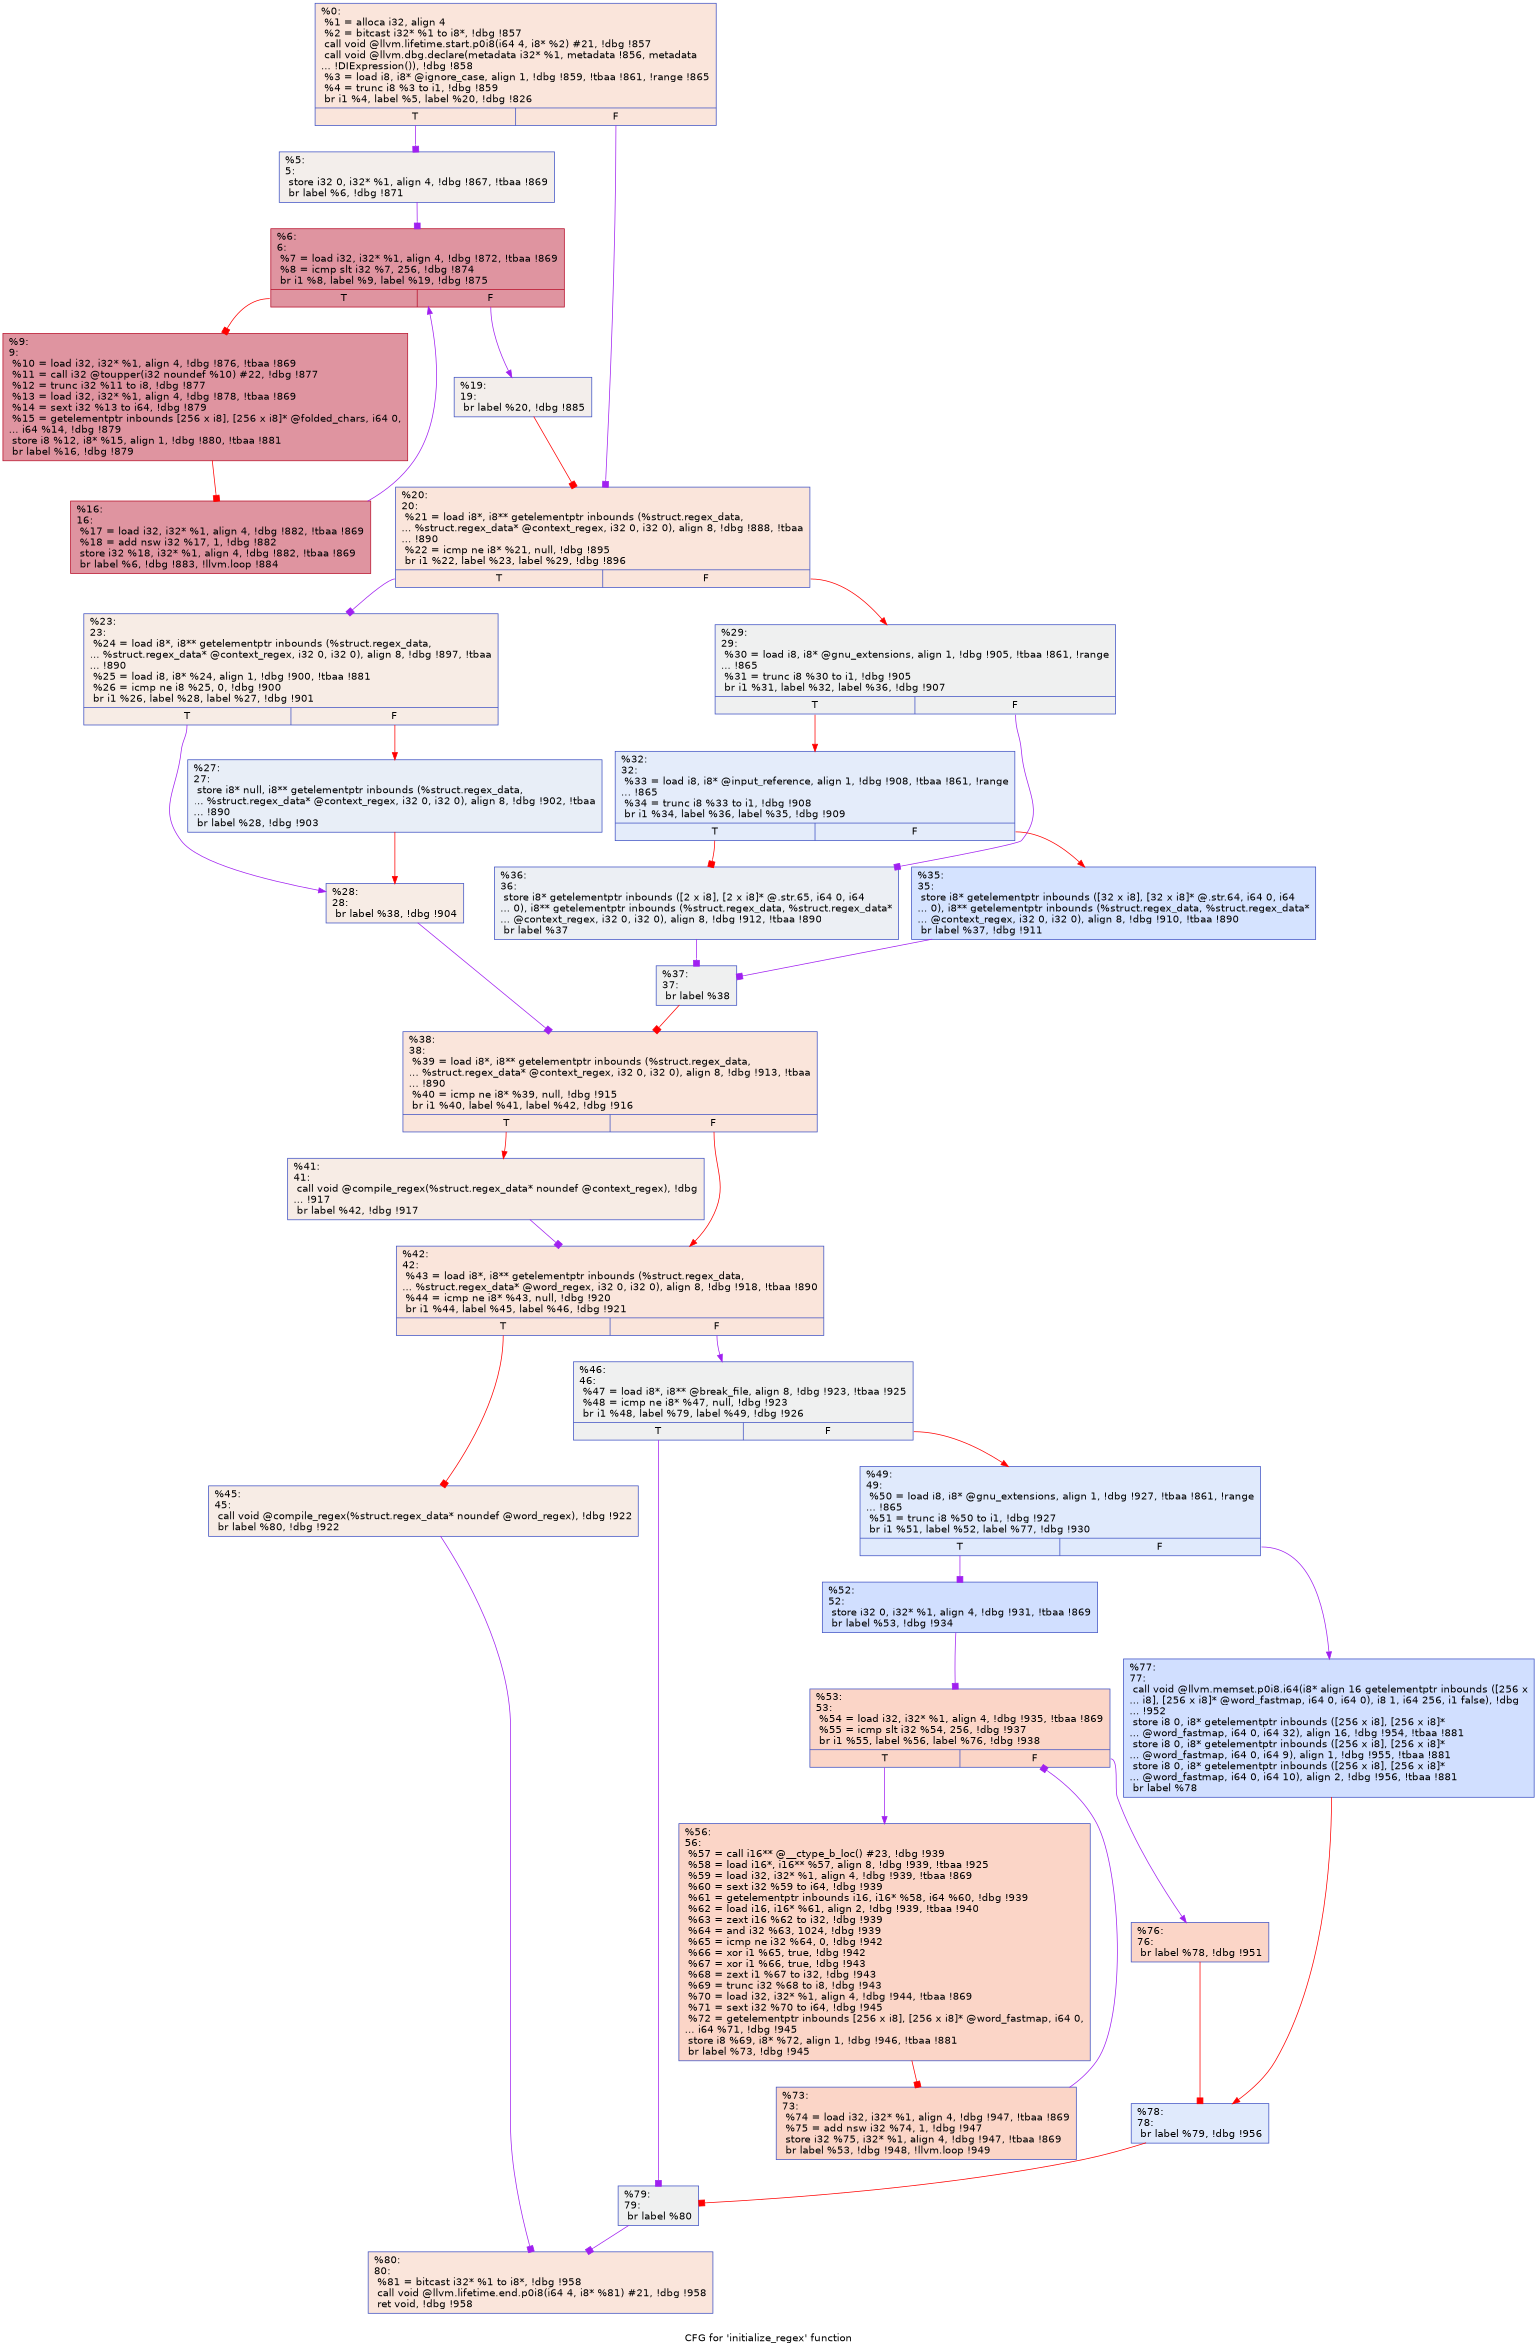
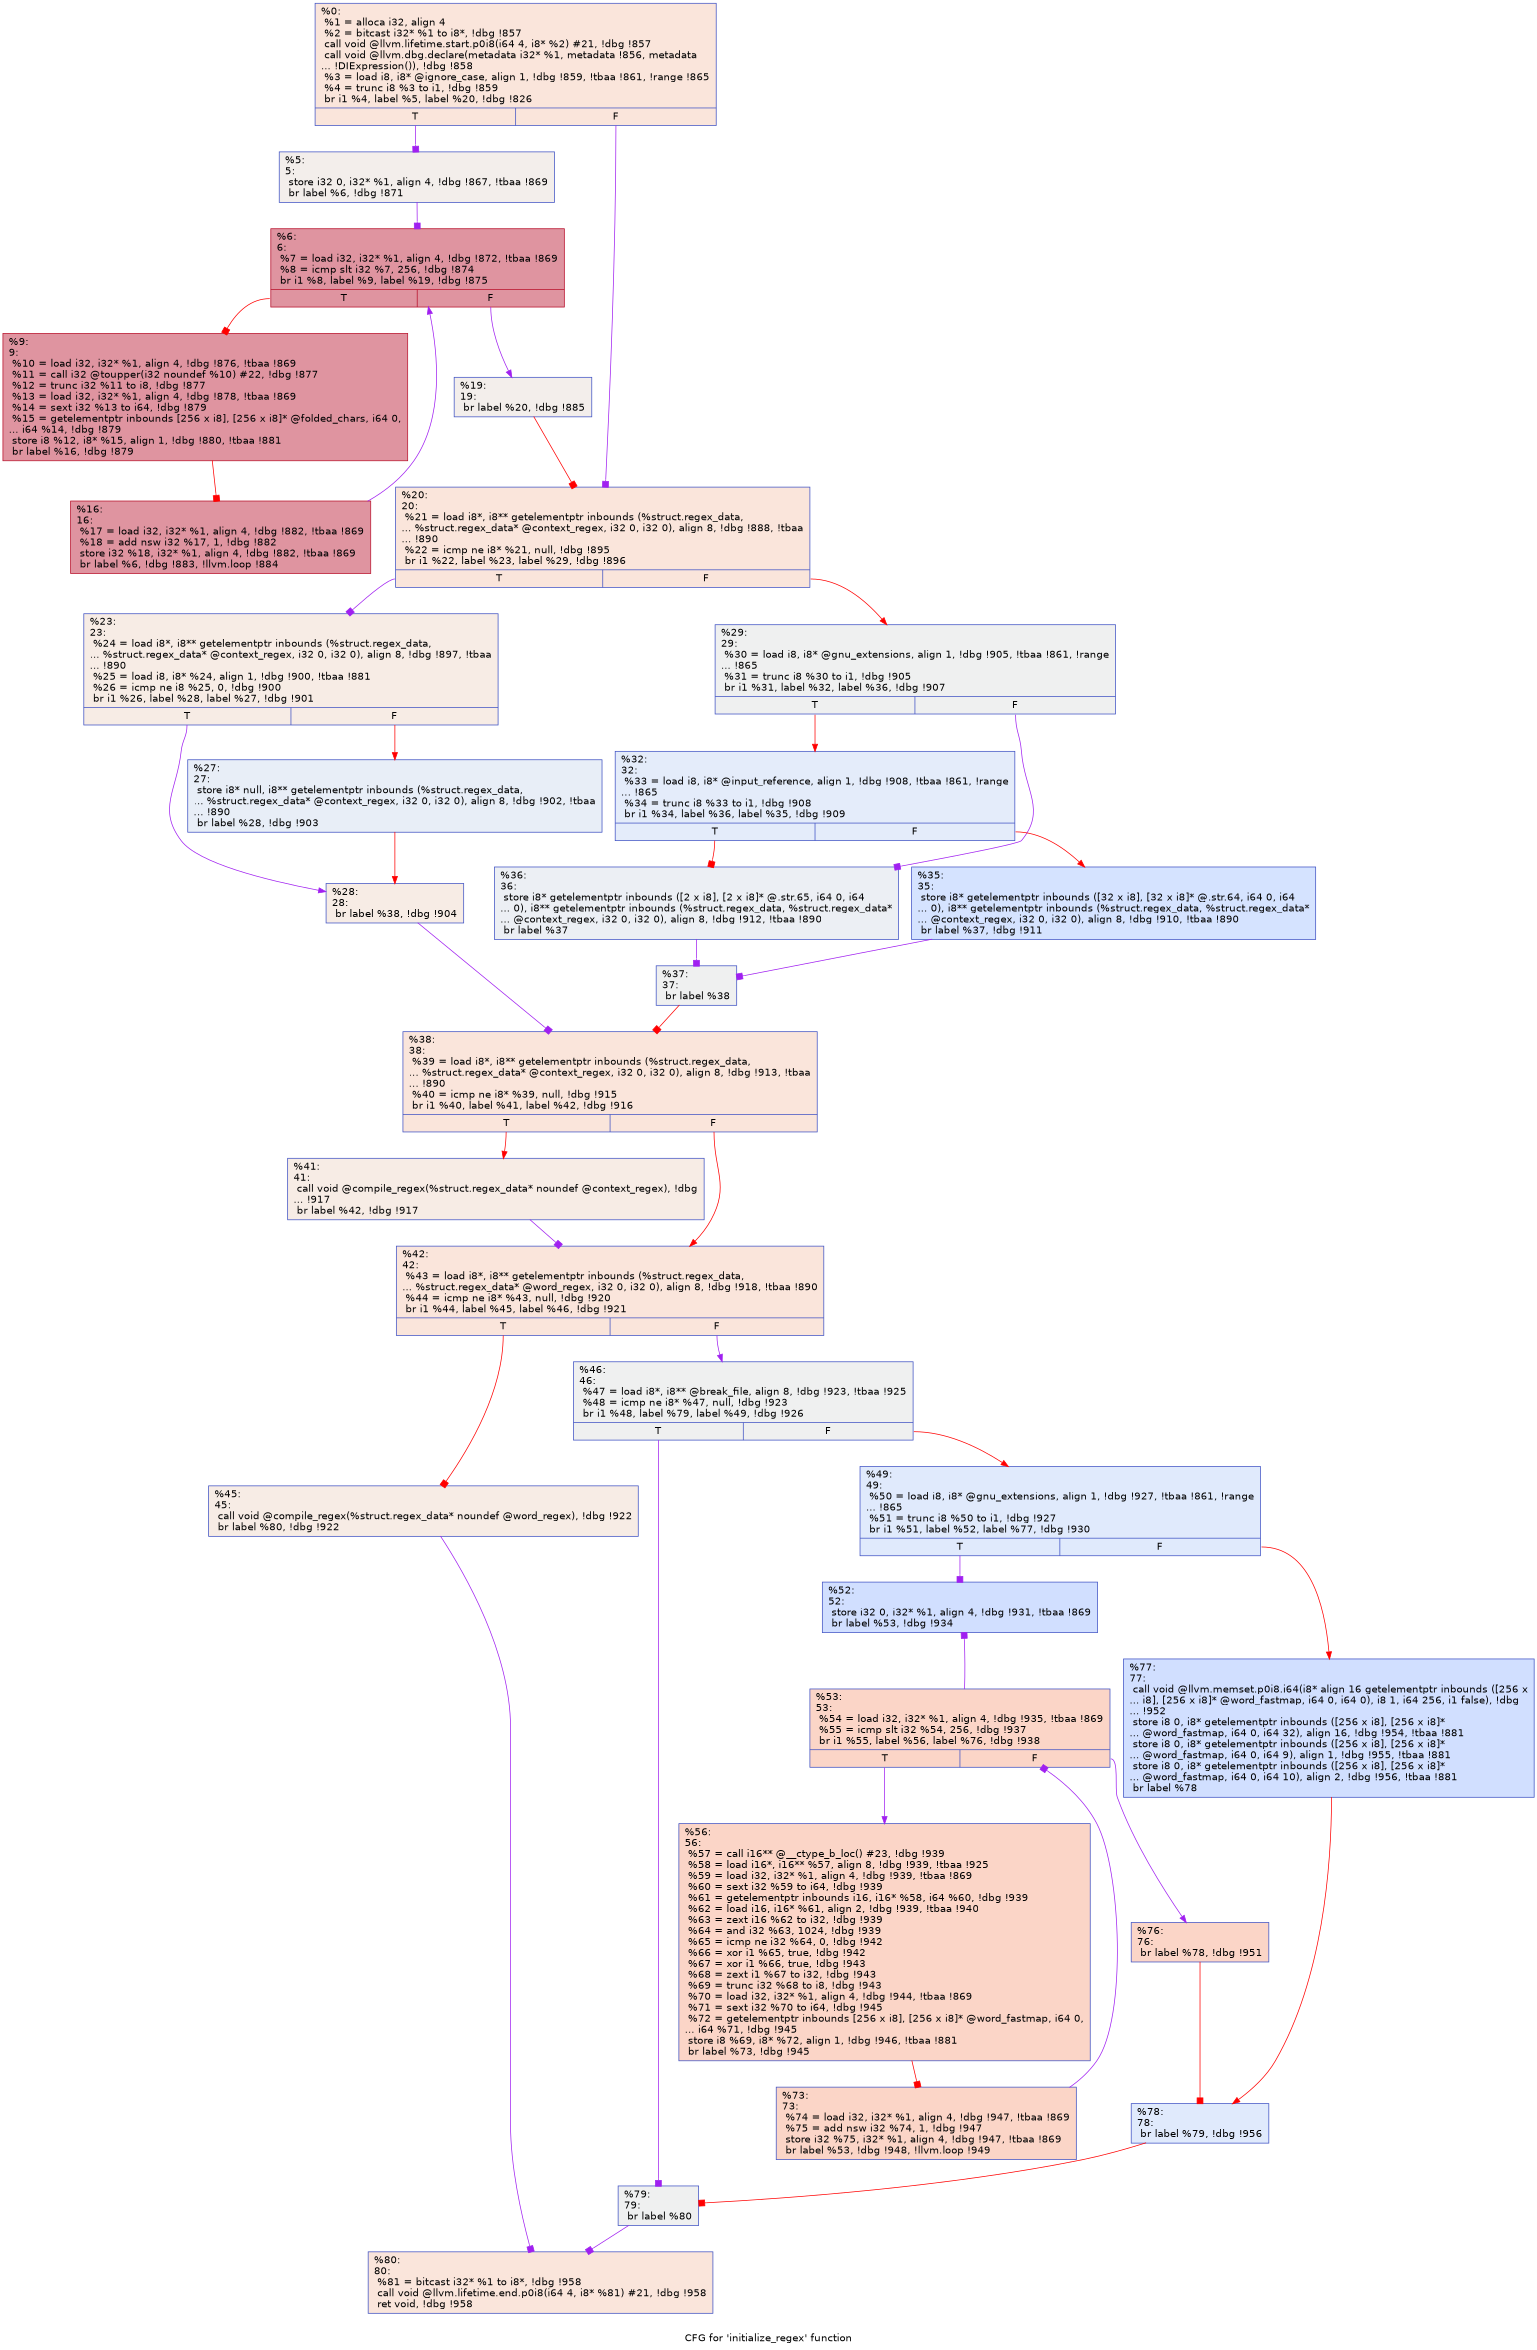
(1313, 1585) -> (1313, 1585)
(955, 1657) -> (965, 1665)
